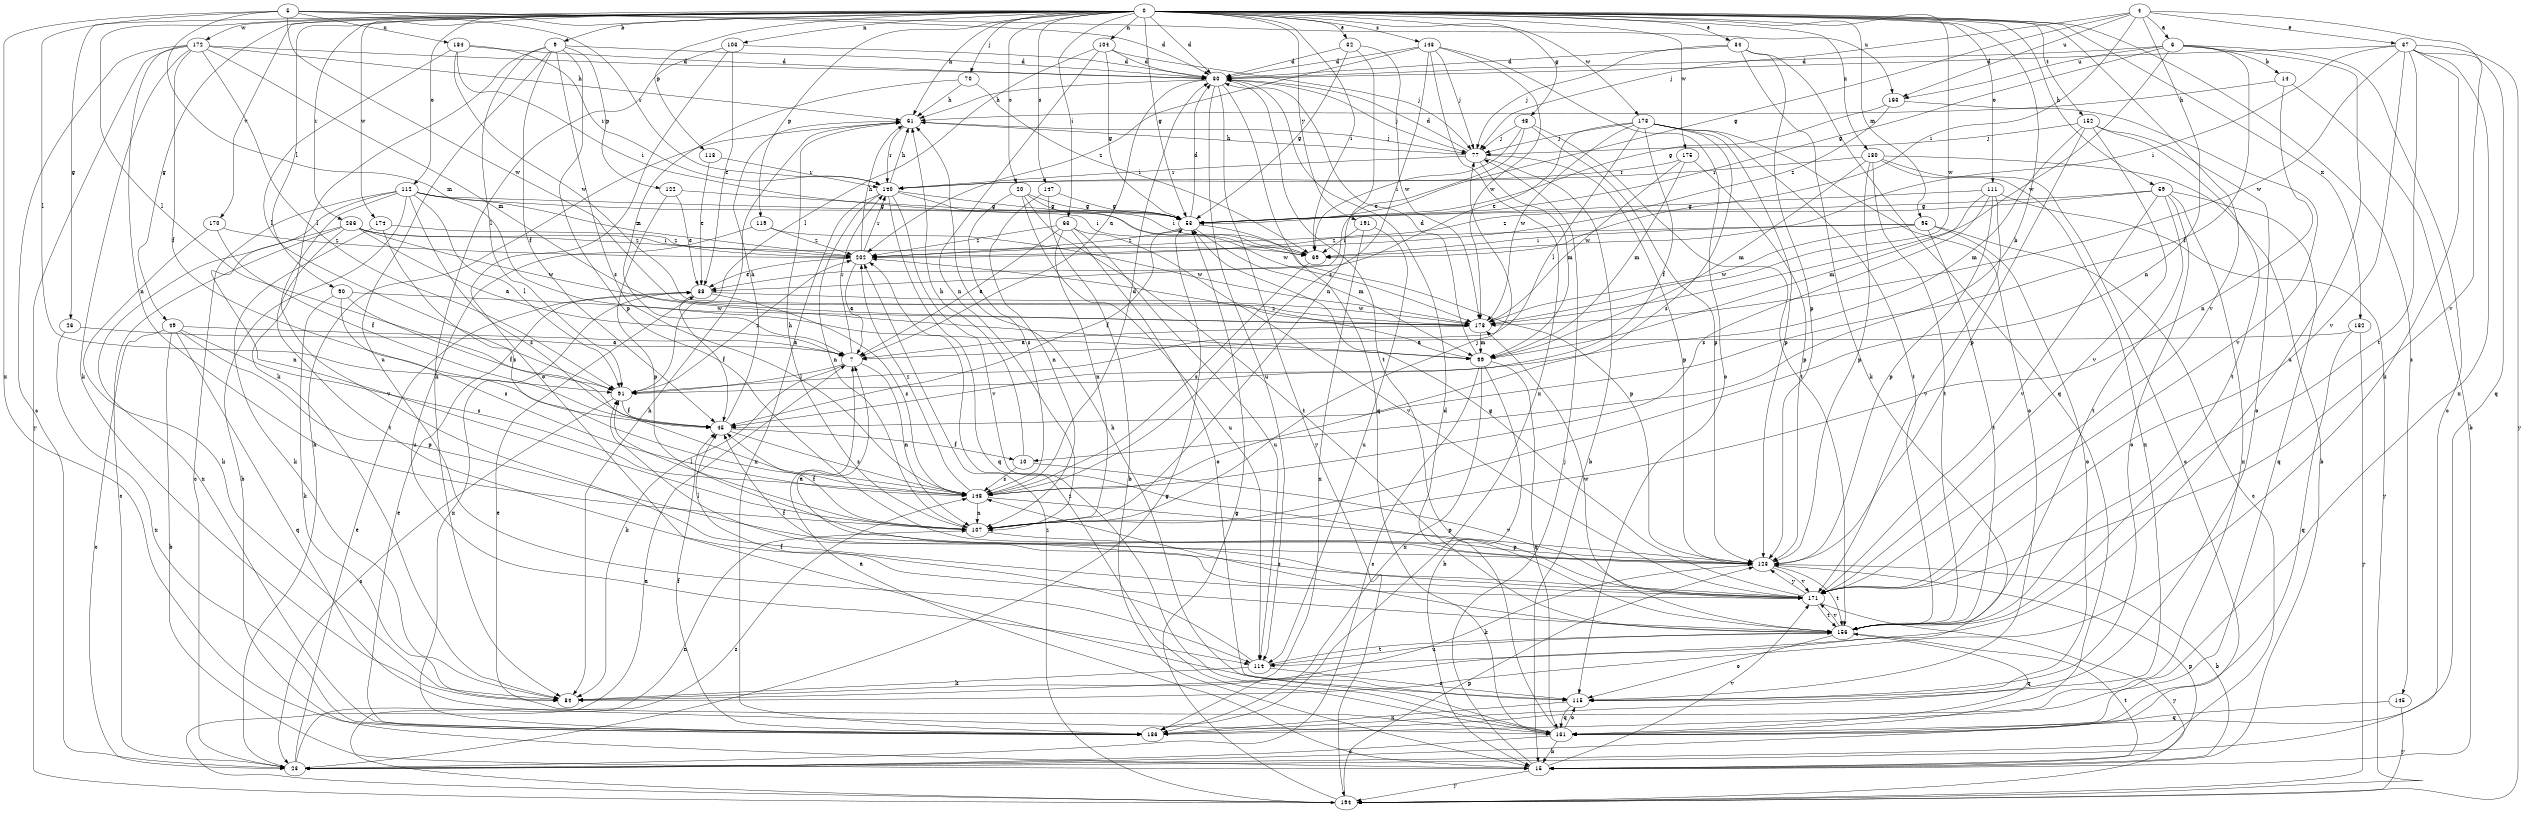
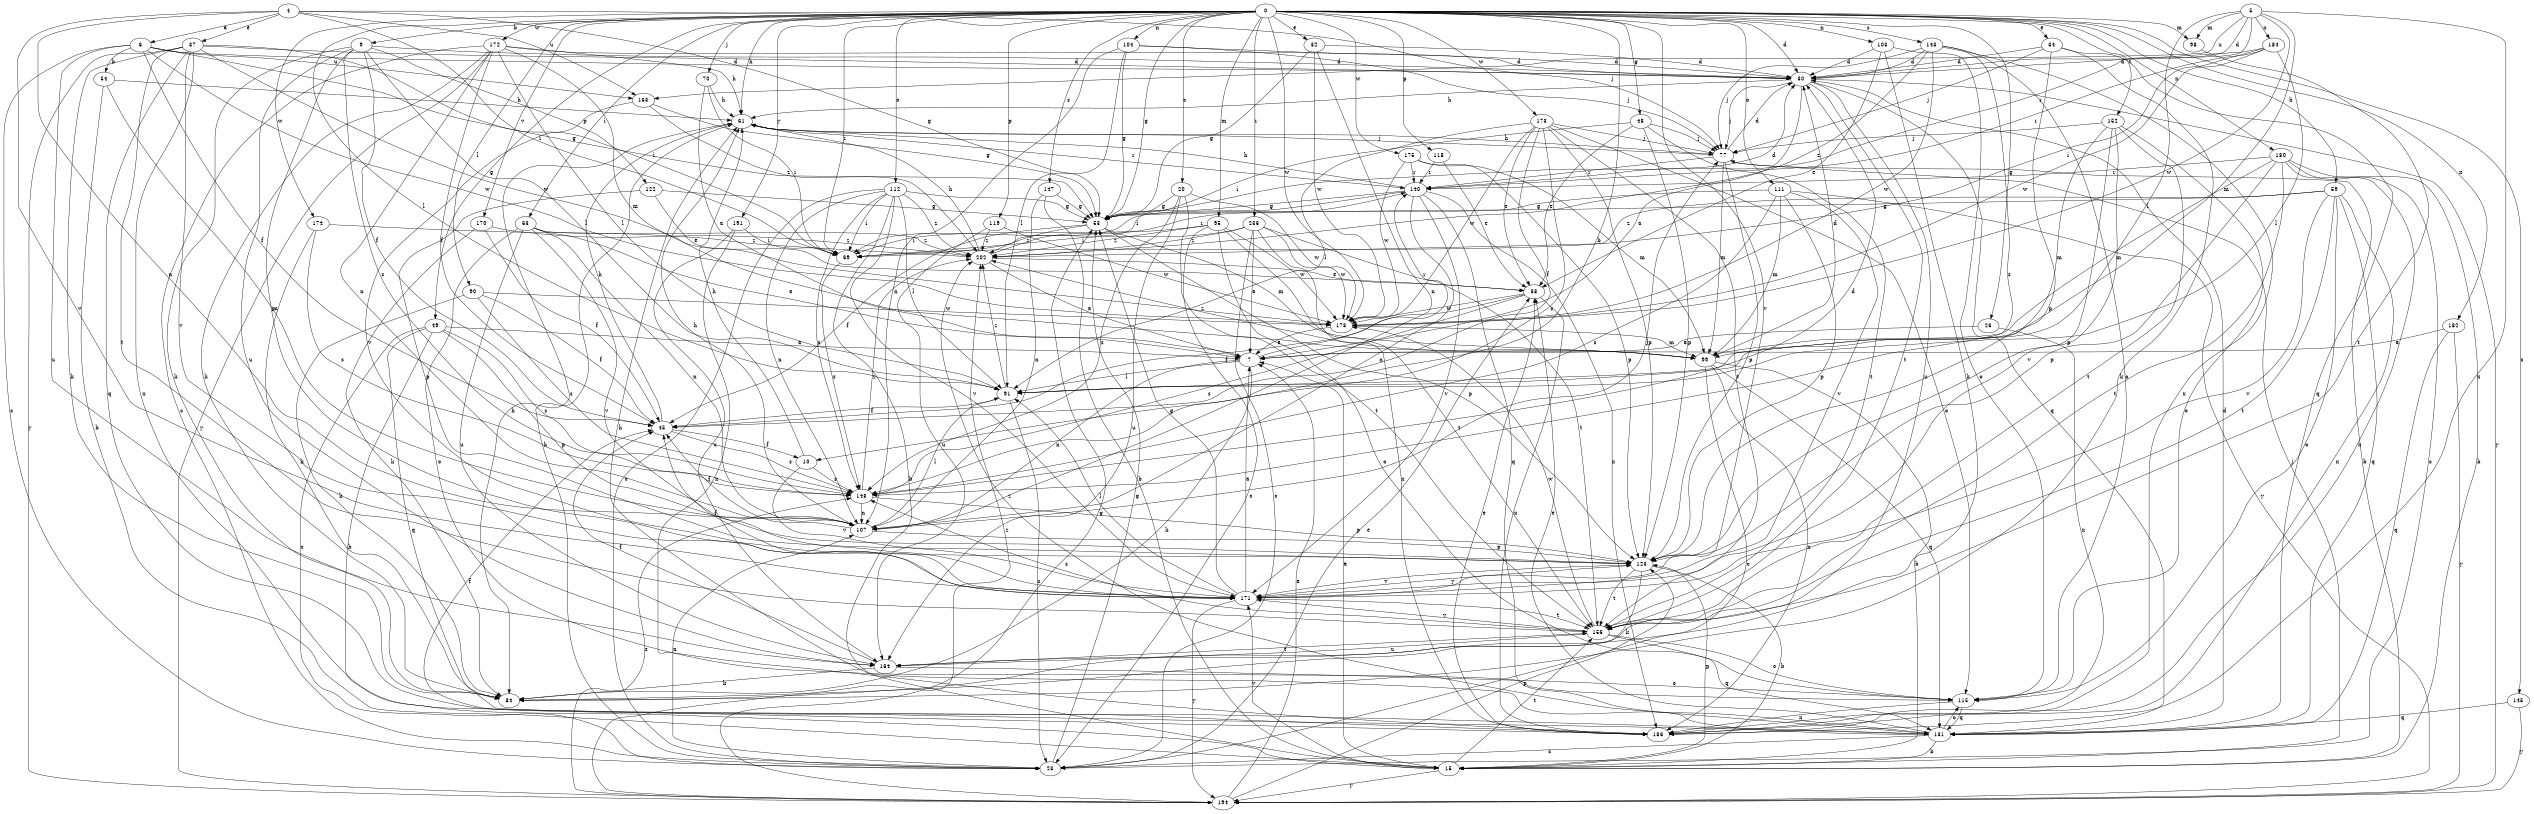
none -> (2194, 45)
(2285, 79) -> (104, 79)
(1259, 667) -> (885, 667)
